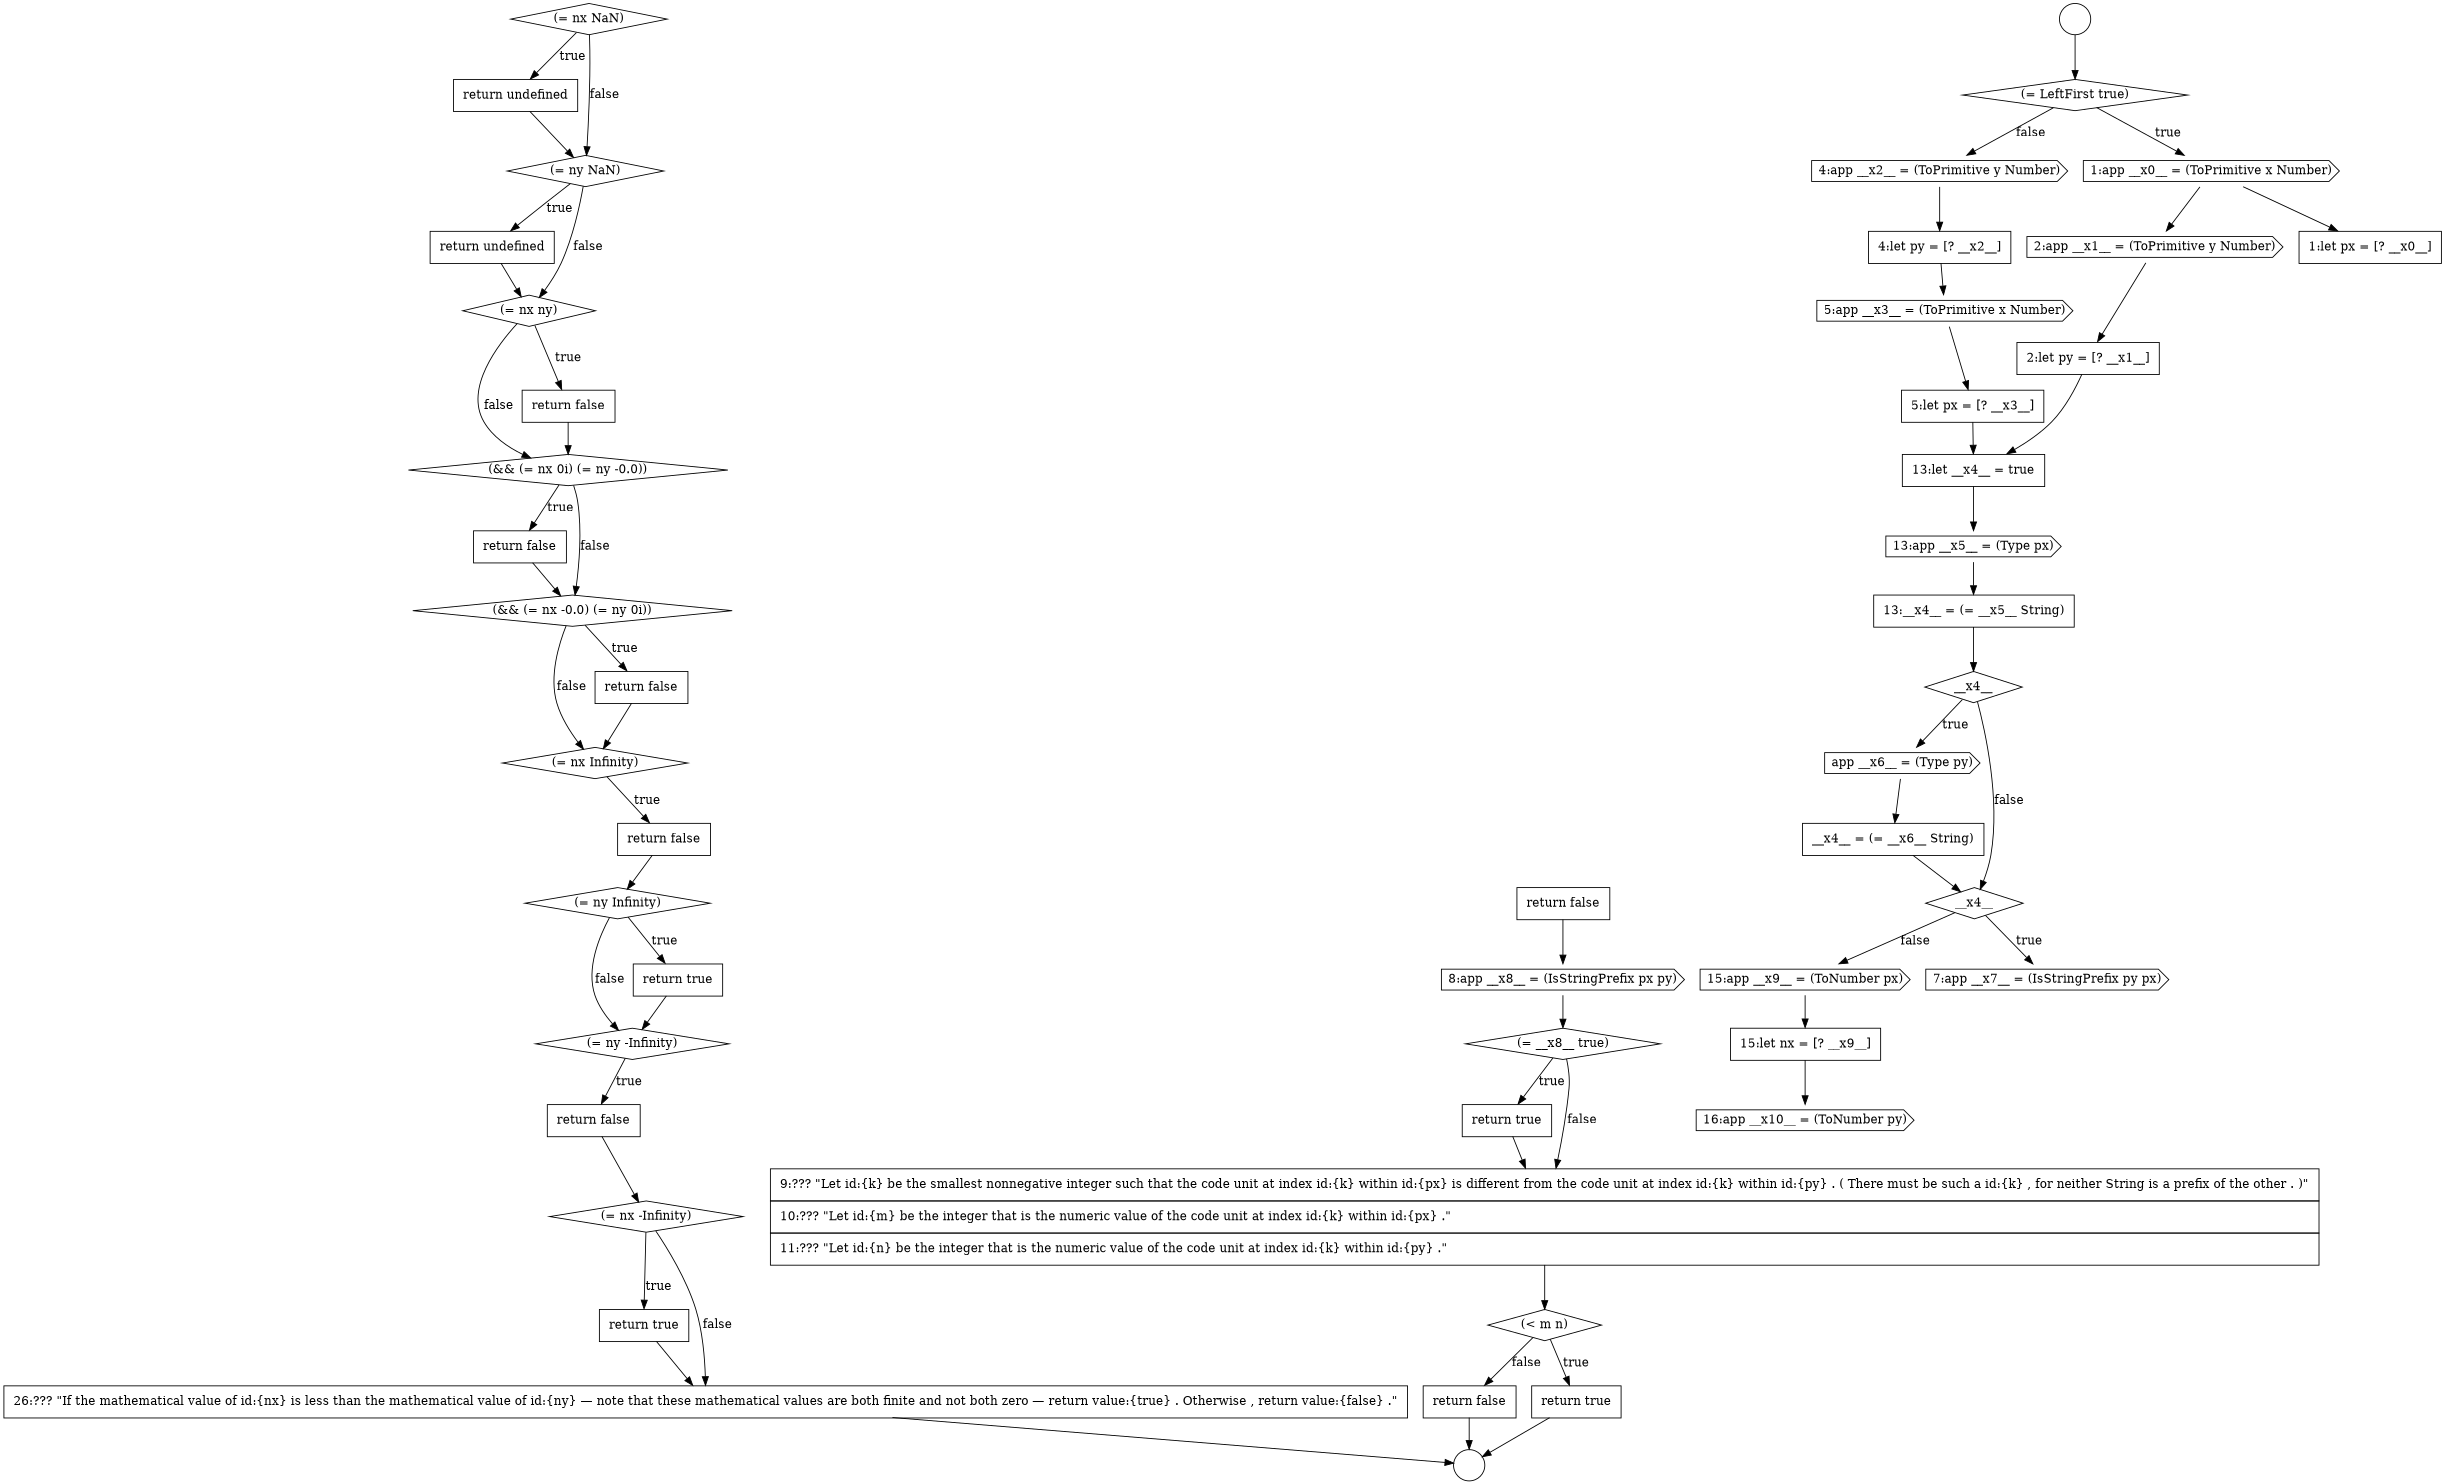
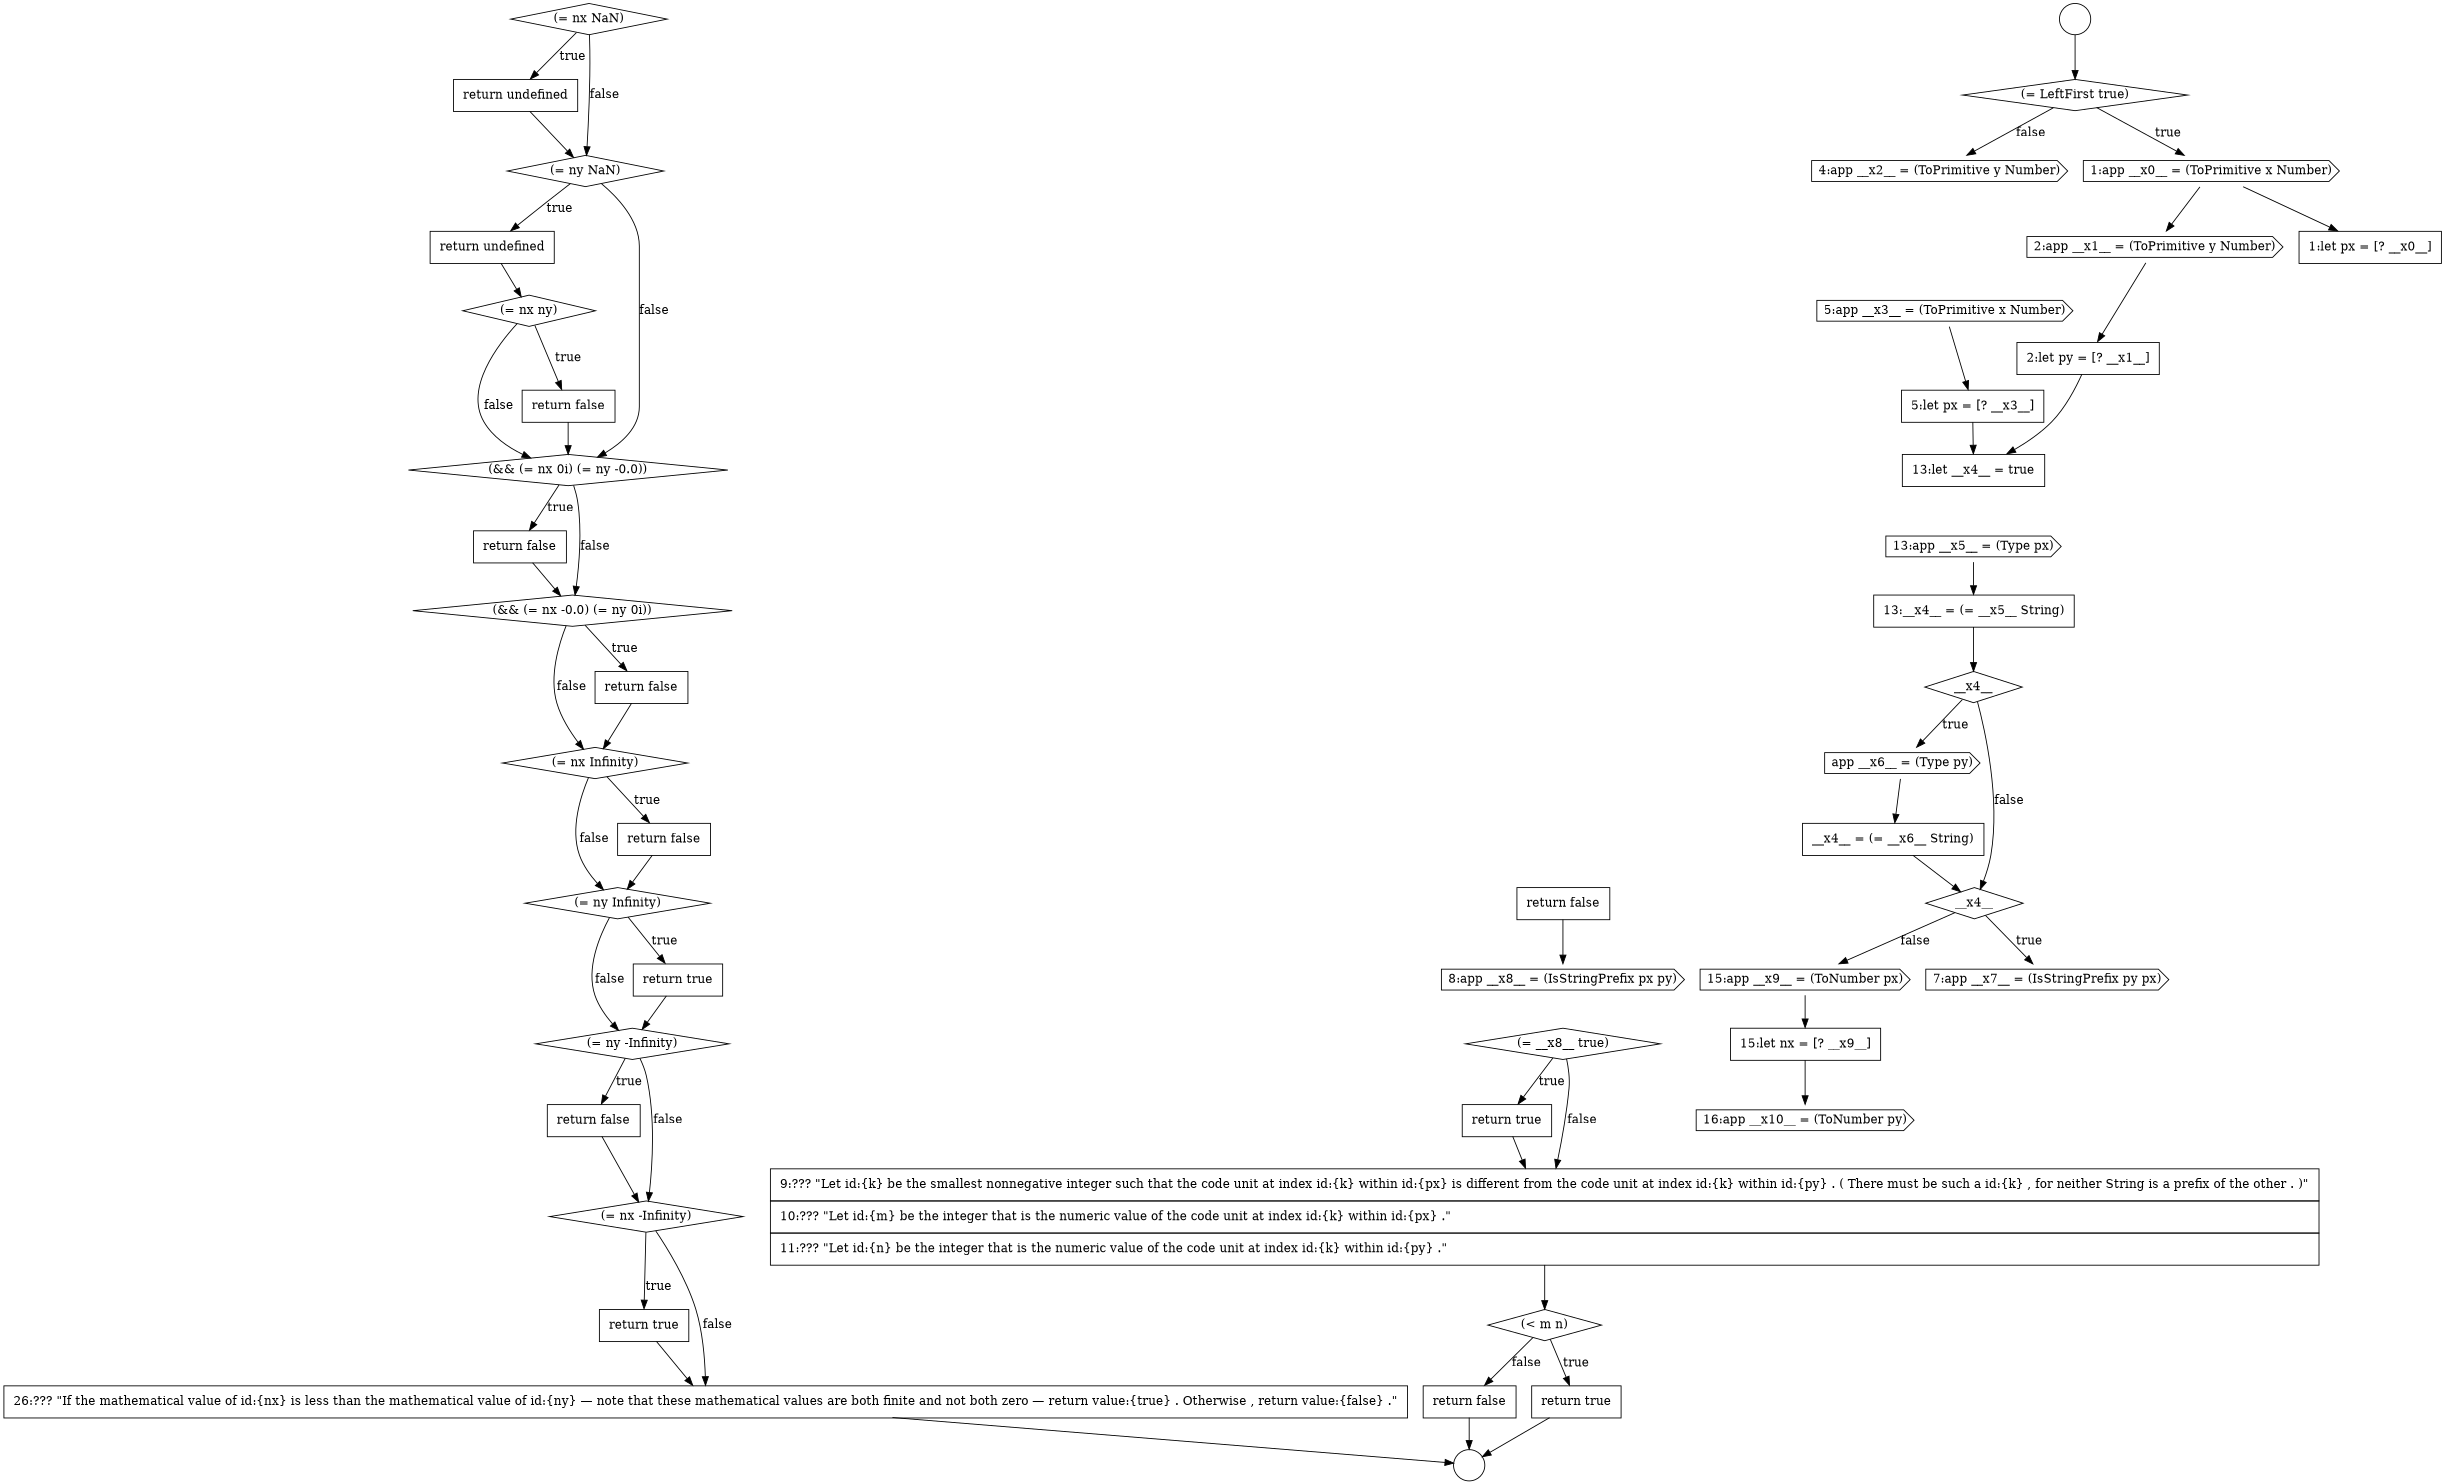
(570, 241) -> (639, 319)
(1940, 247) -> none
(1974, 504) -> none
none -> (576, 833)
(1563, 1007) -> none
none -> (652, 1125)
